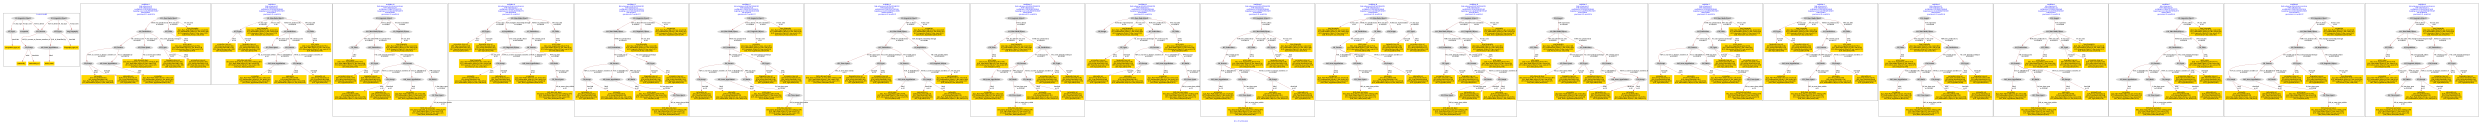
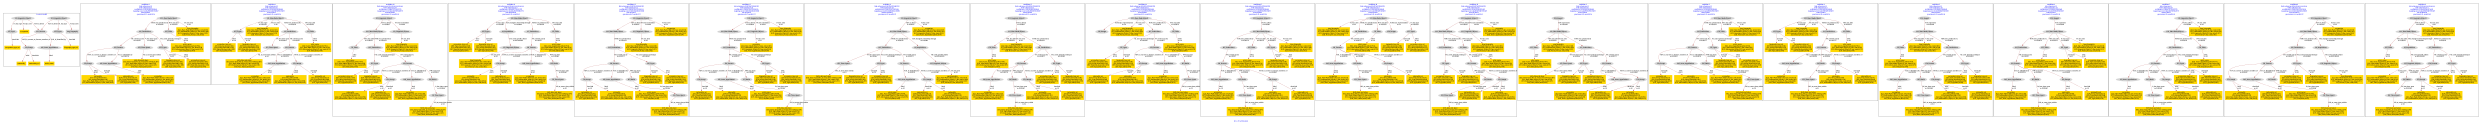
(24, 32) -> (24, 32)
